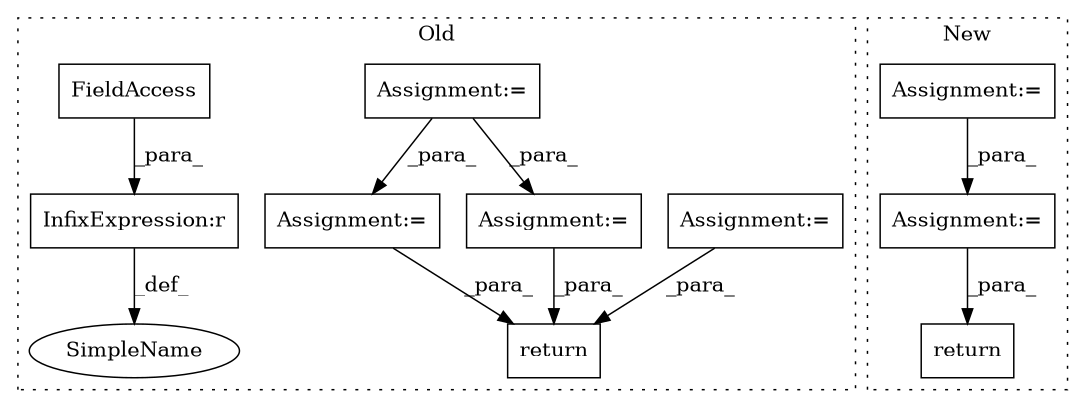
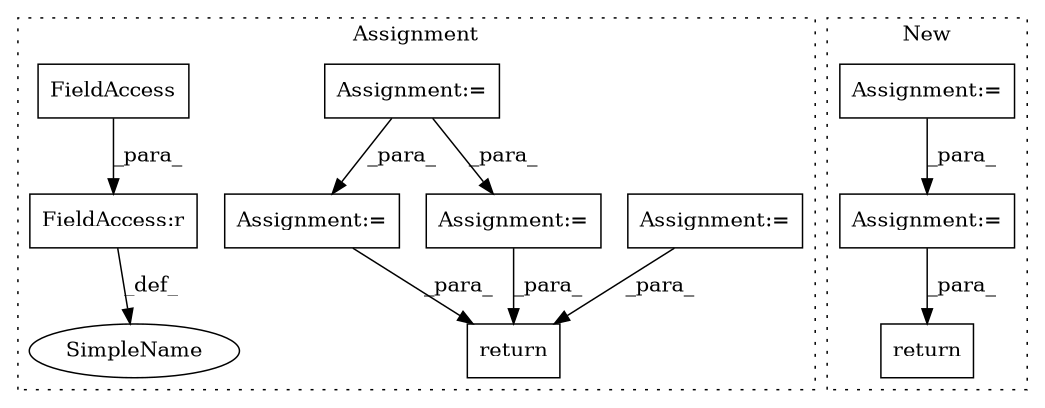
(437, 35) -> (417, 35)
(134, 221) -> (113, 221)
